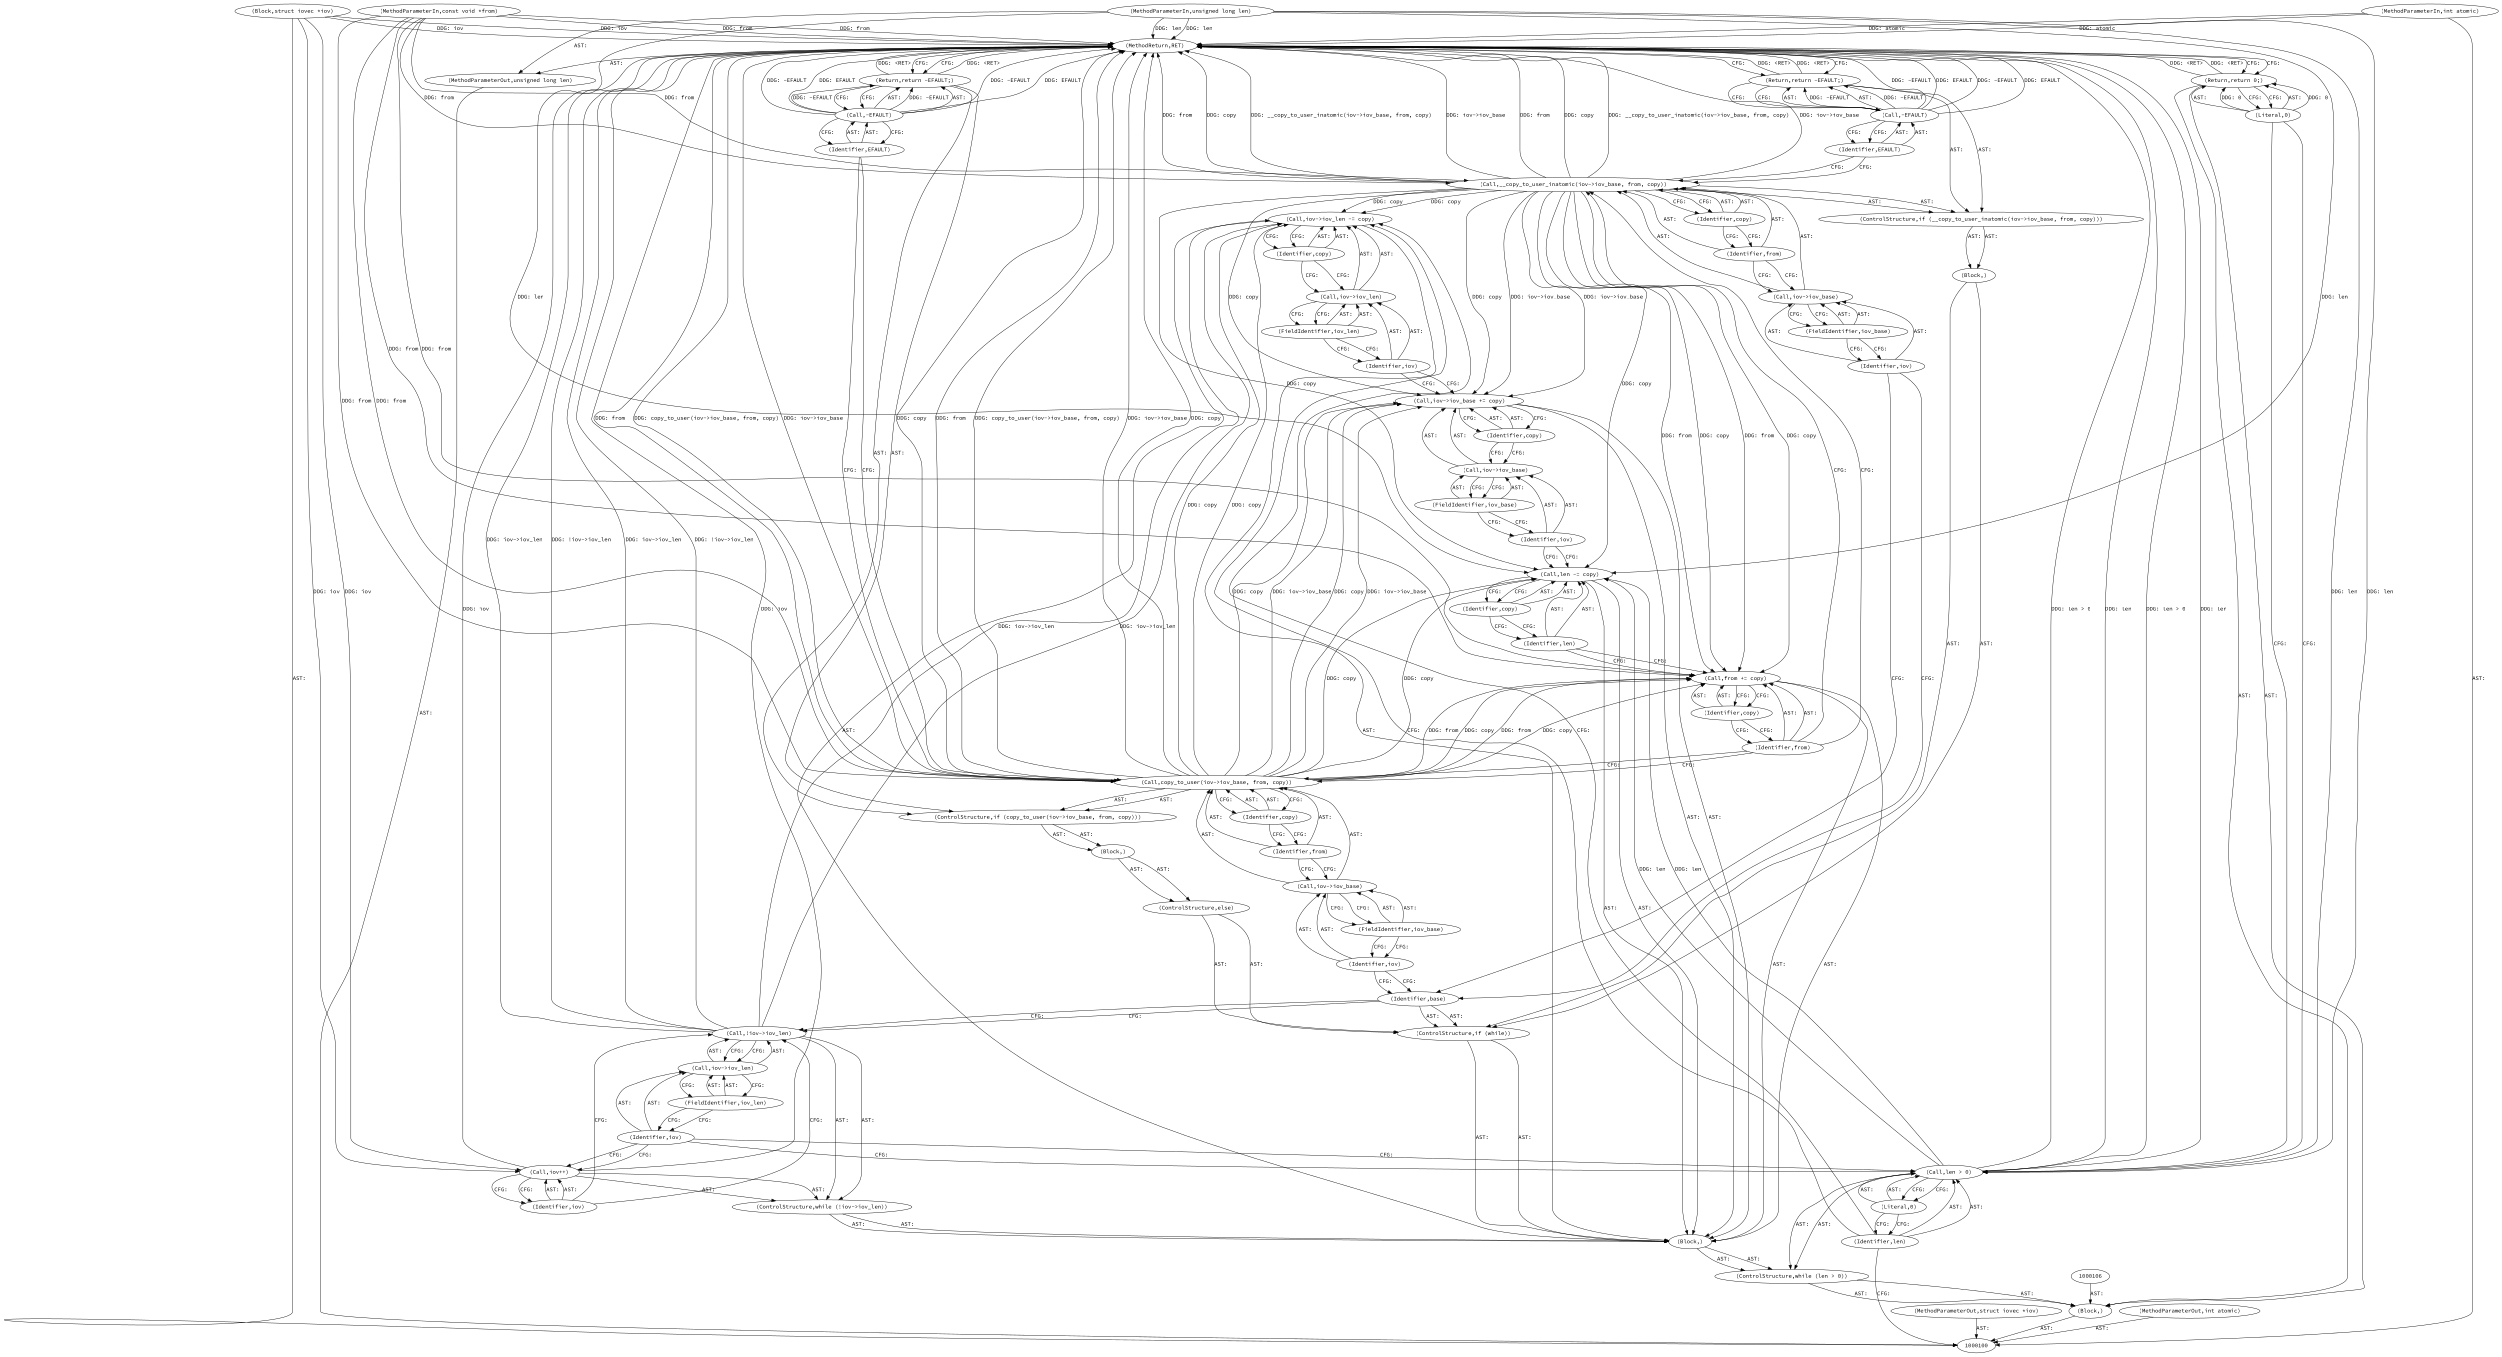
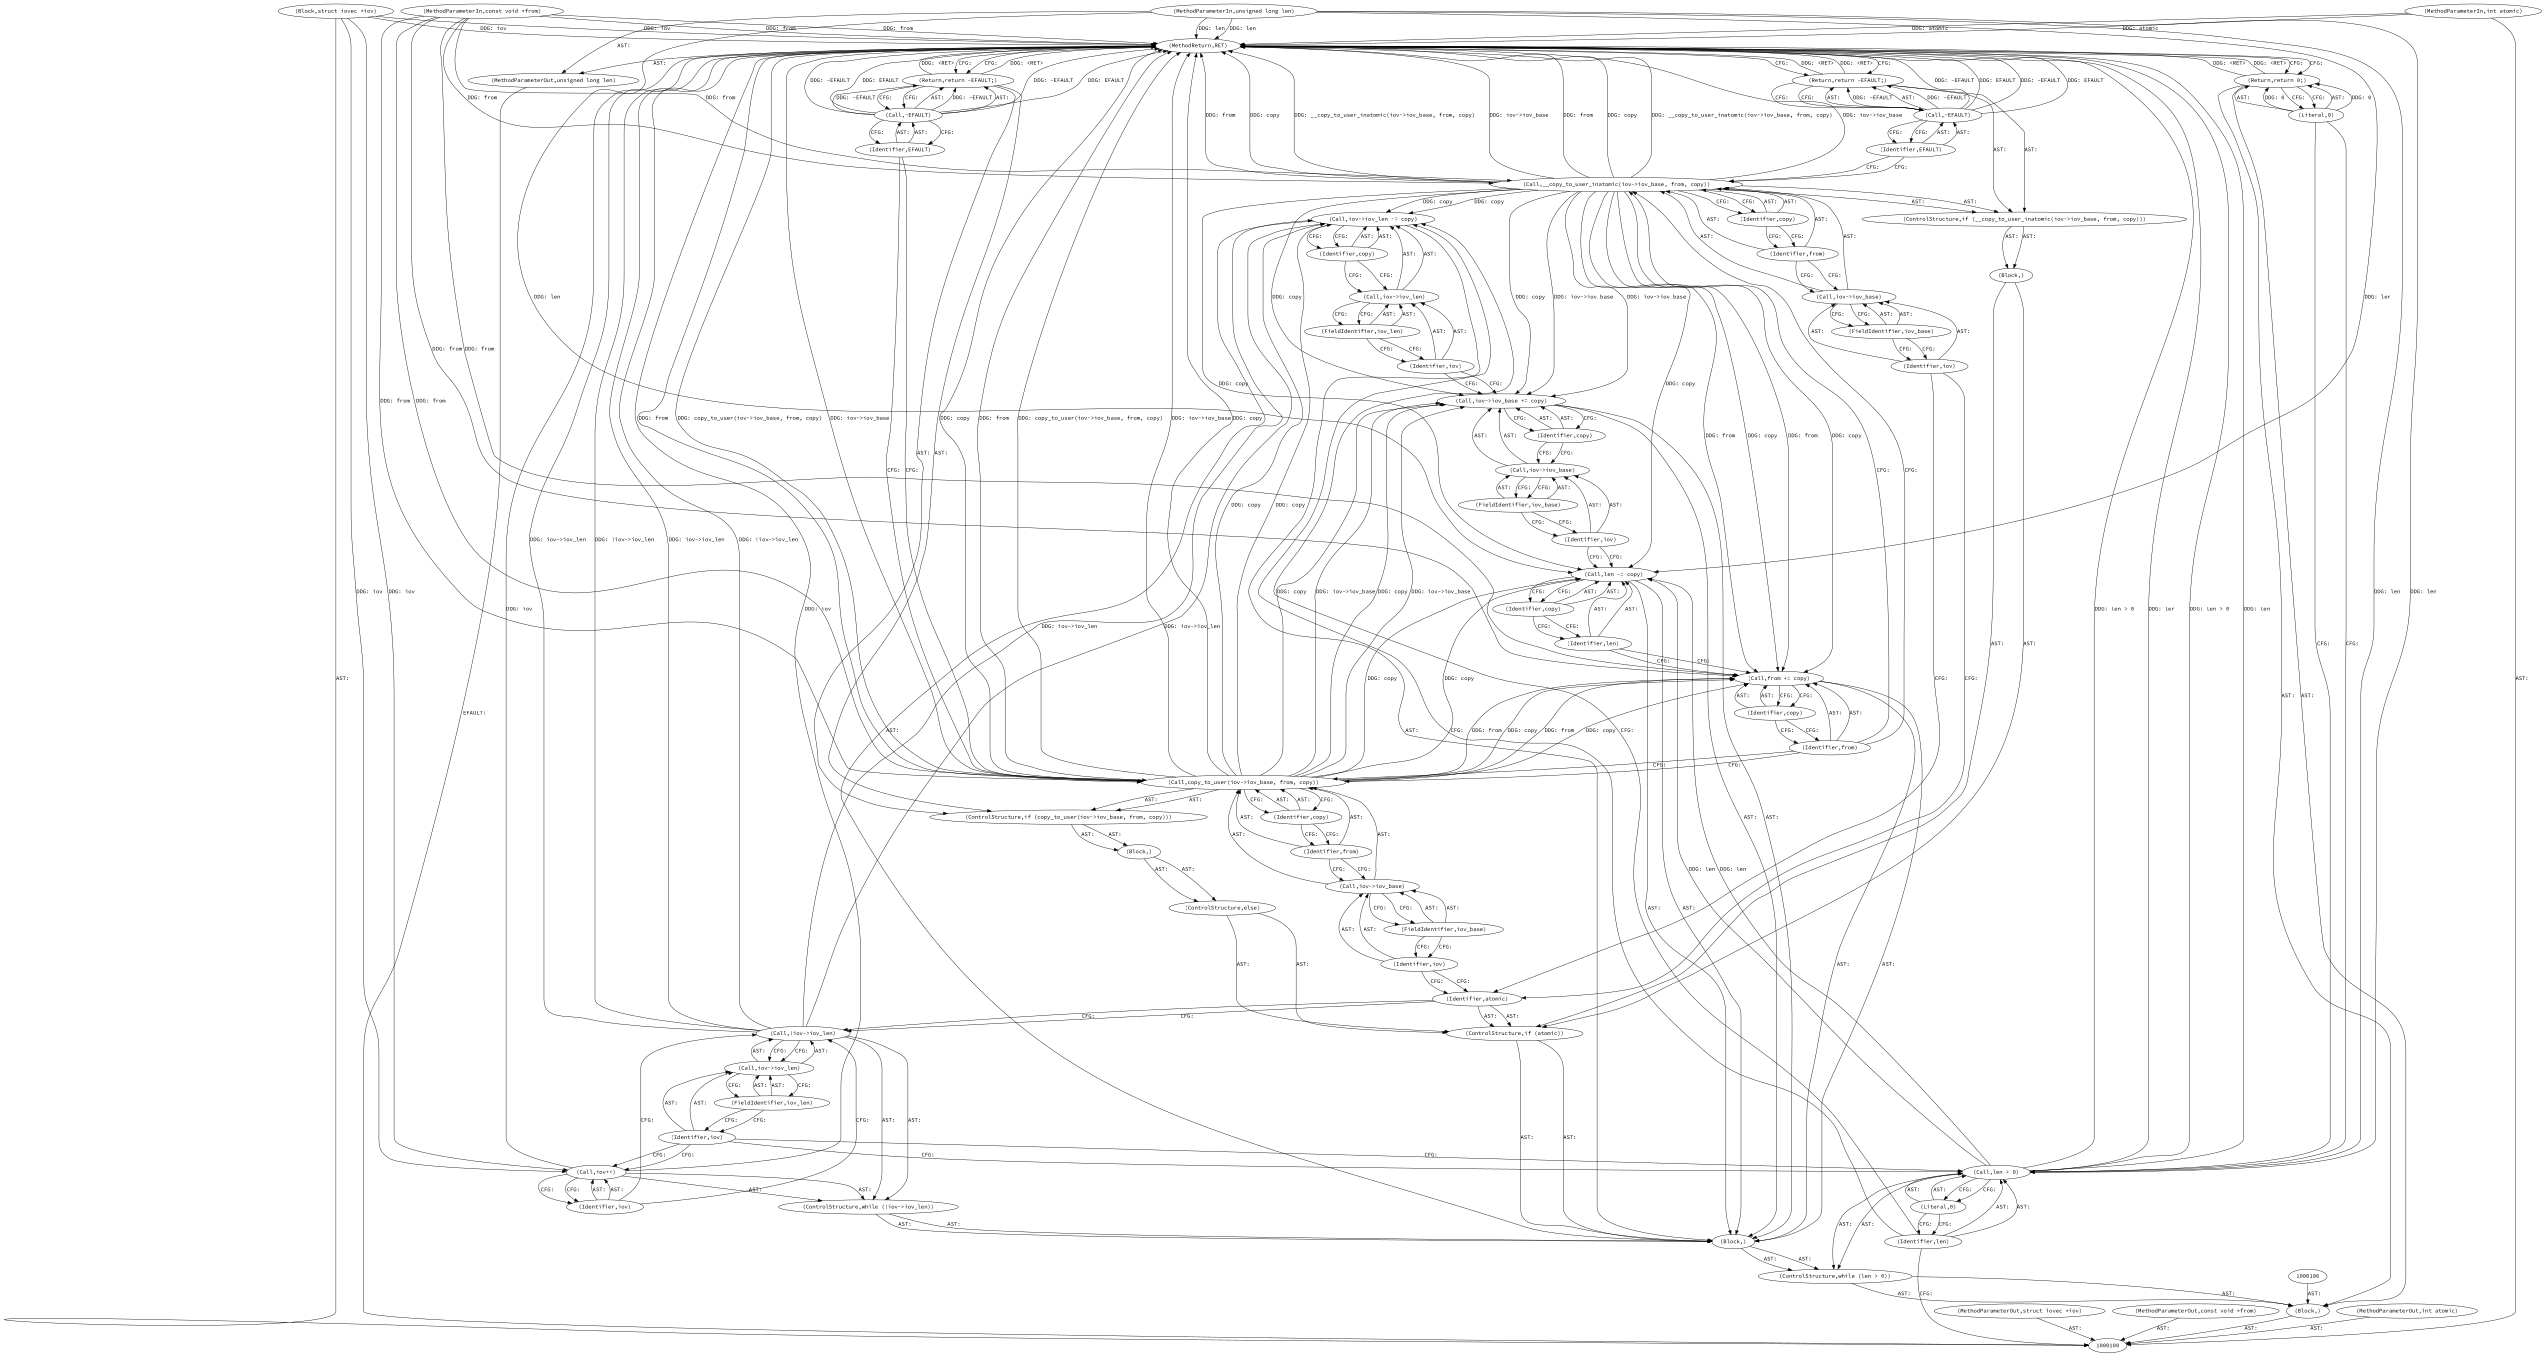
(428, 713) -> (476, 713)
(1418, 999) -> (1477, 999)
(1463, 1034) -> (1515, 1034)
none -> (2196, 1311)
